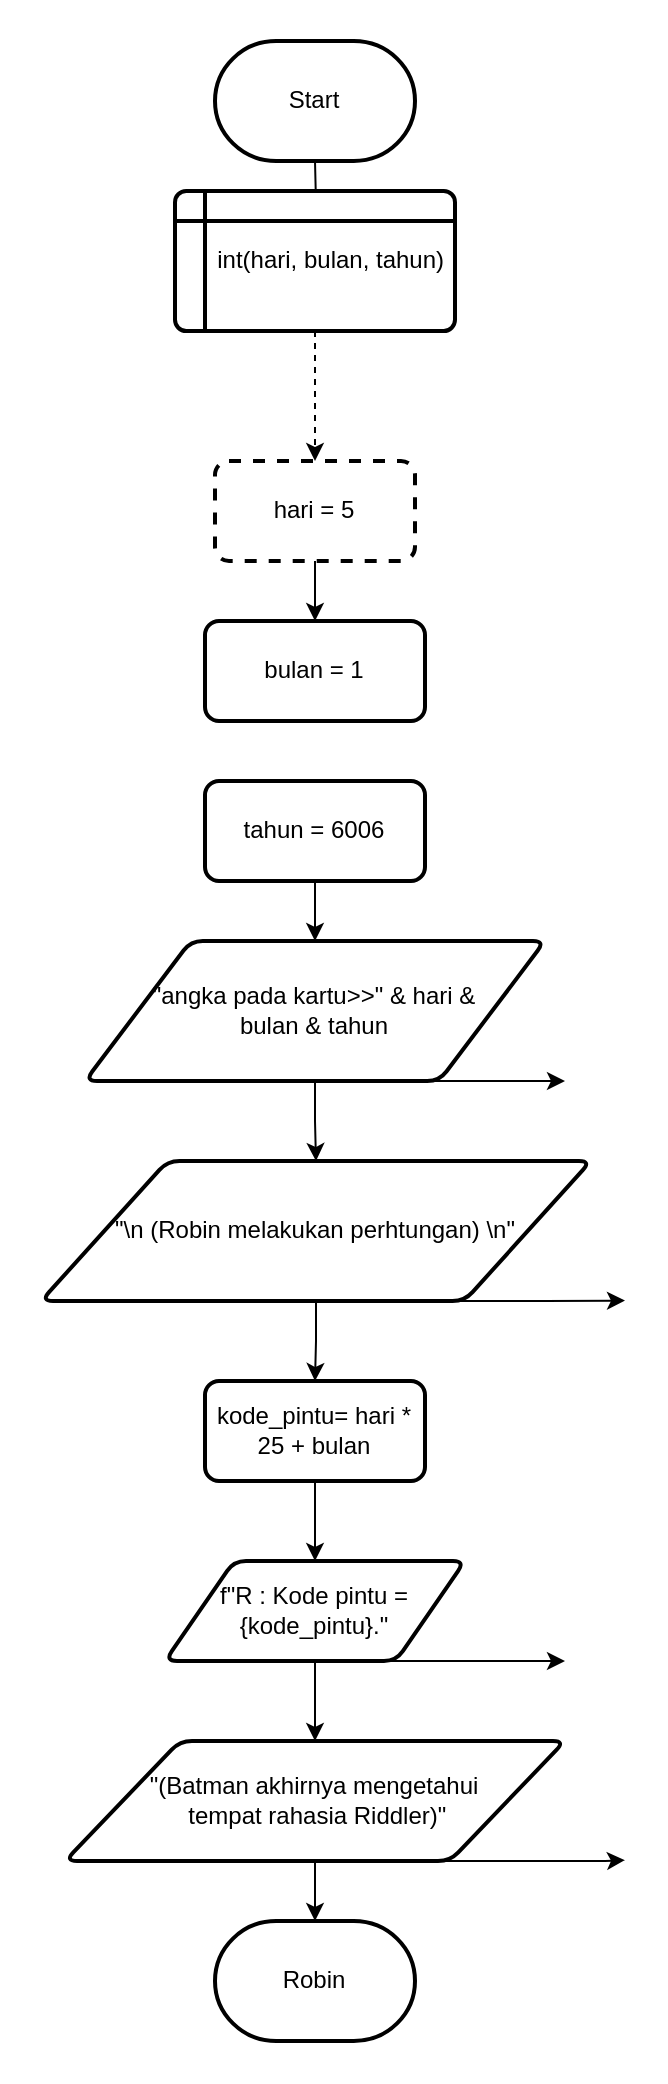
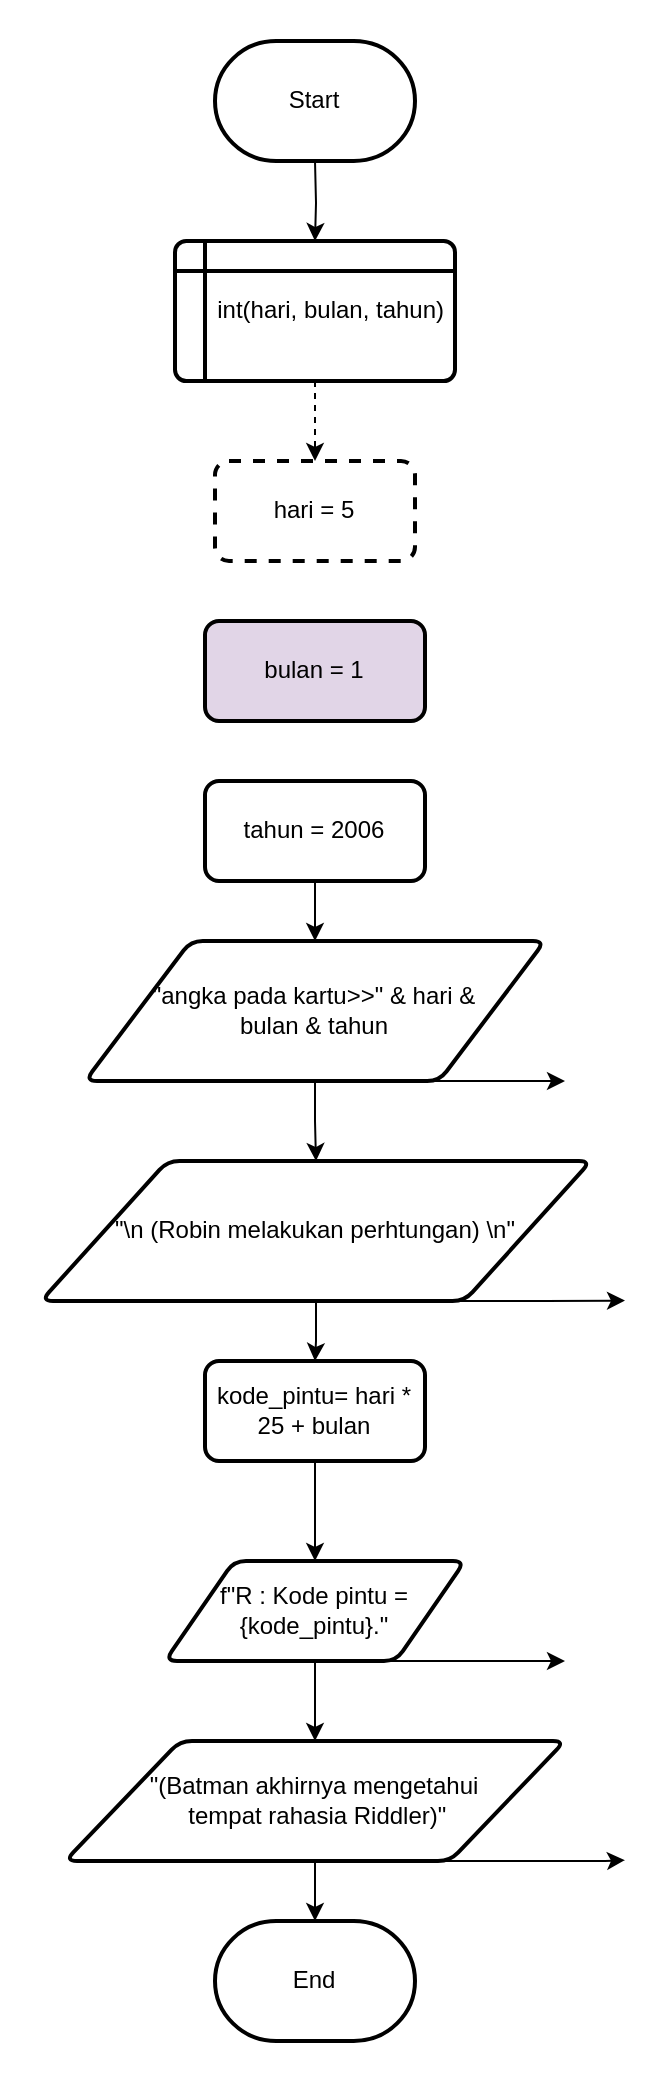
(315, 261) -> (315, 311)
(315, 598) -> none
(315, 671) -> (315, 671)
(315, 831) -> (315, 831)
(315, 1431) -> (315, 1411)
(315, 1981) -> (315, 1981)
